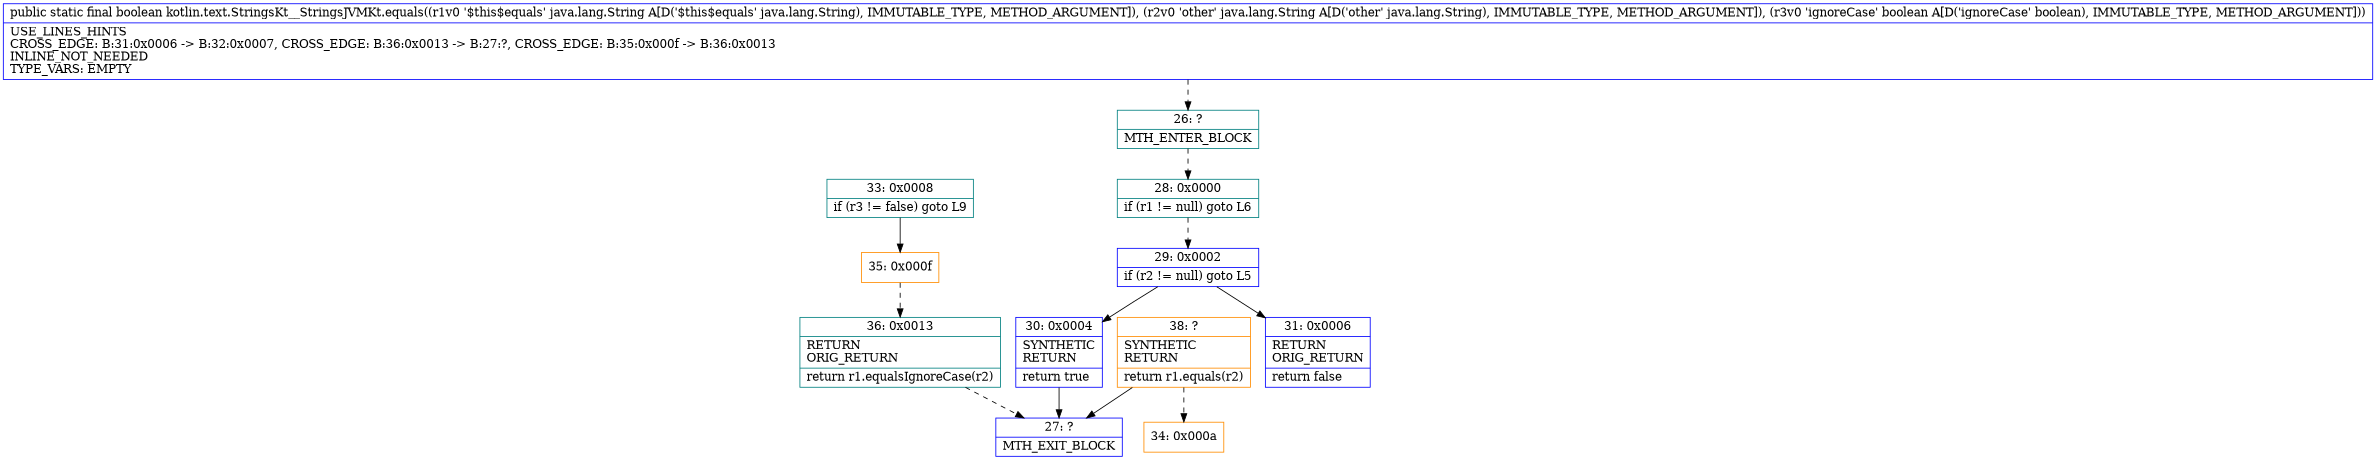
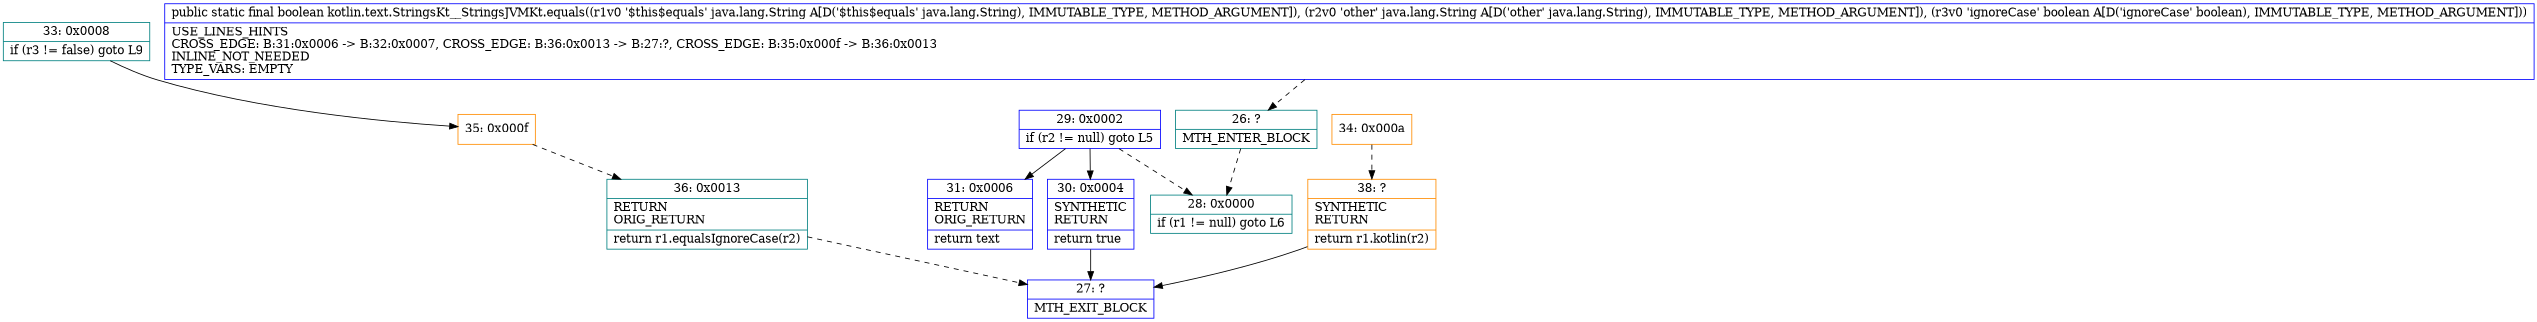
(1188, 229) -> (1152, 170)
(1184, 377) -> (1372, 239)
(1307, 377) -> (967, 239)
(1184, 401) -> (1372, 158)
